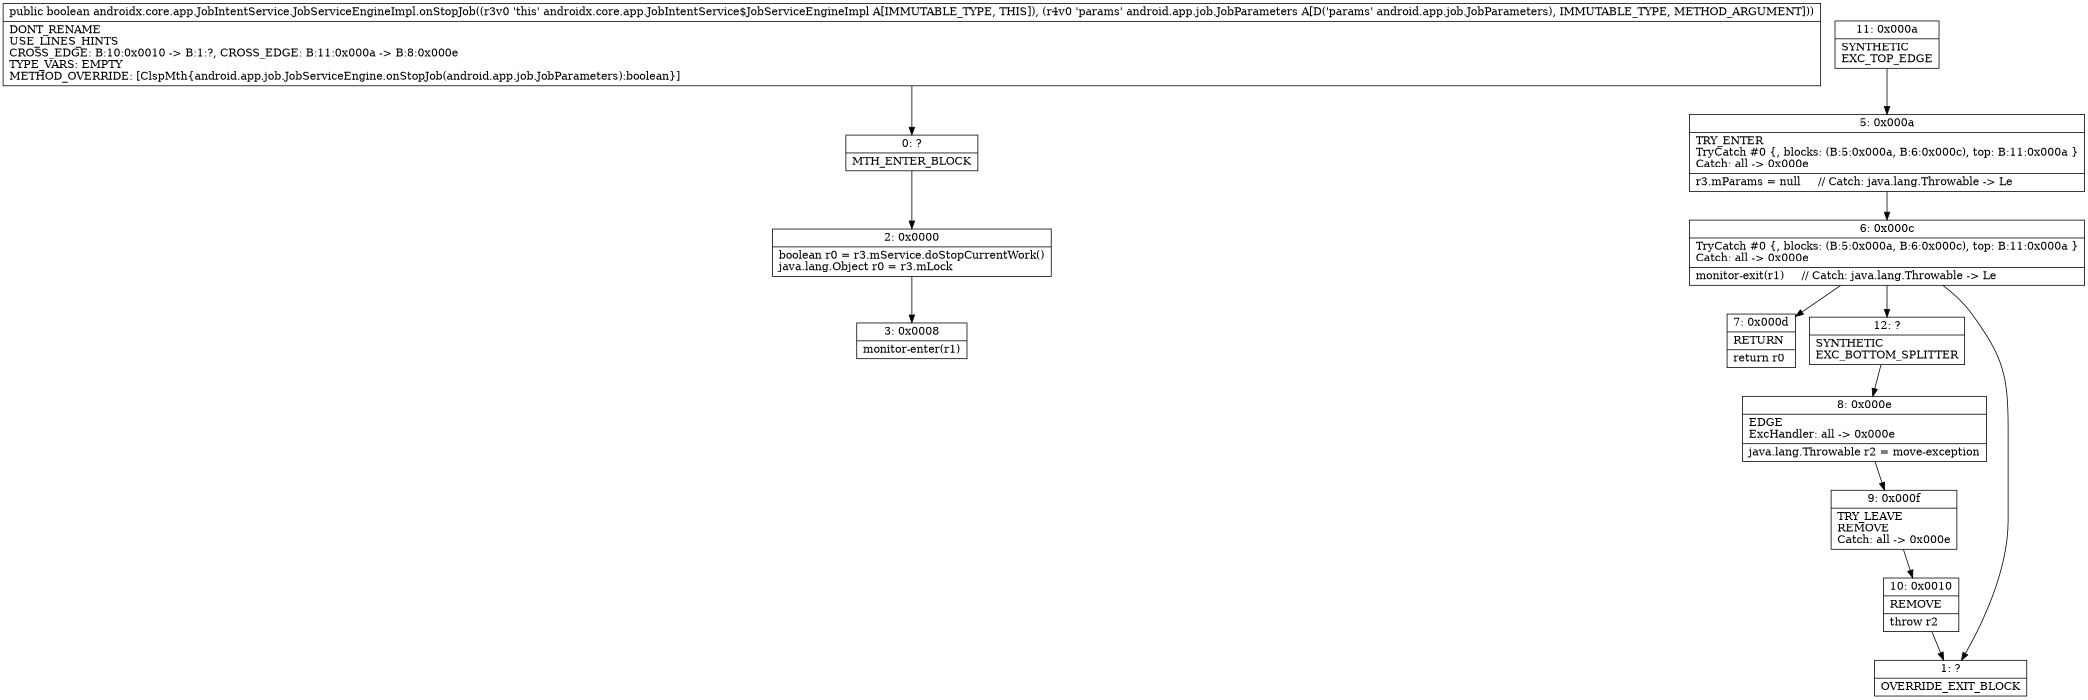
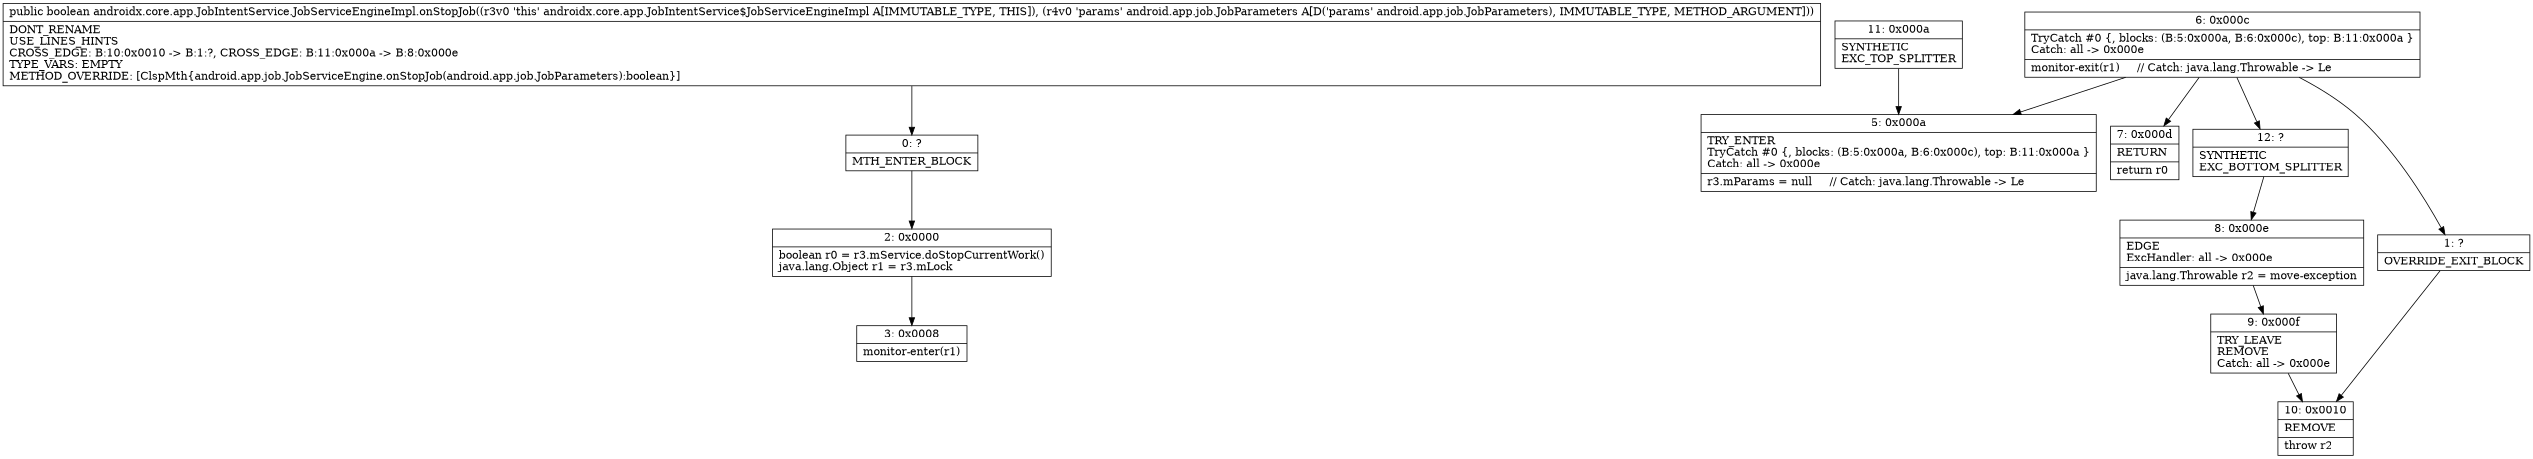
(1887, 59) -> (1899, 59)
(1887, 202) -> (2073, 95)
(866, 267) -> (866, 267)
(1936, 642) -> (2391, 333)
